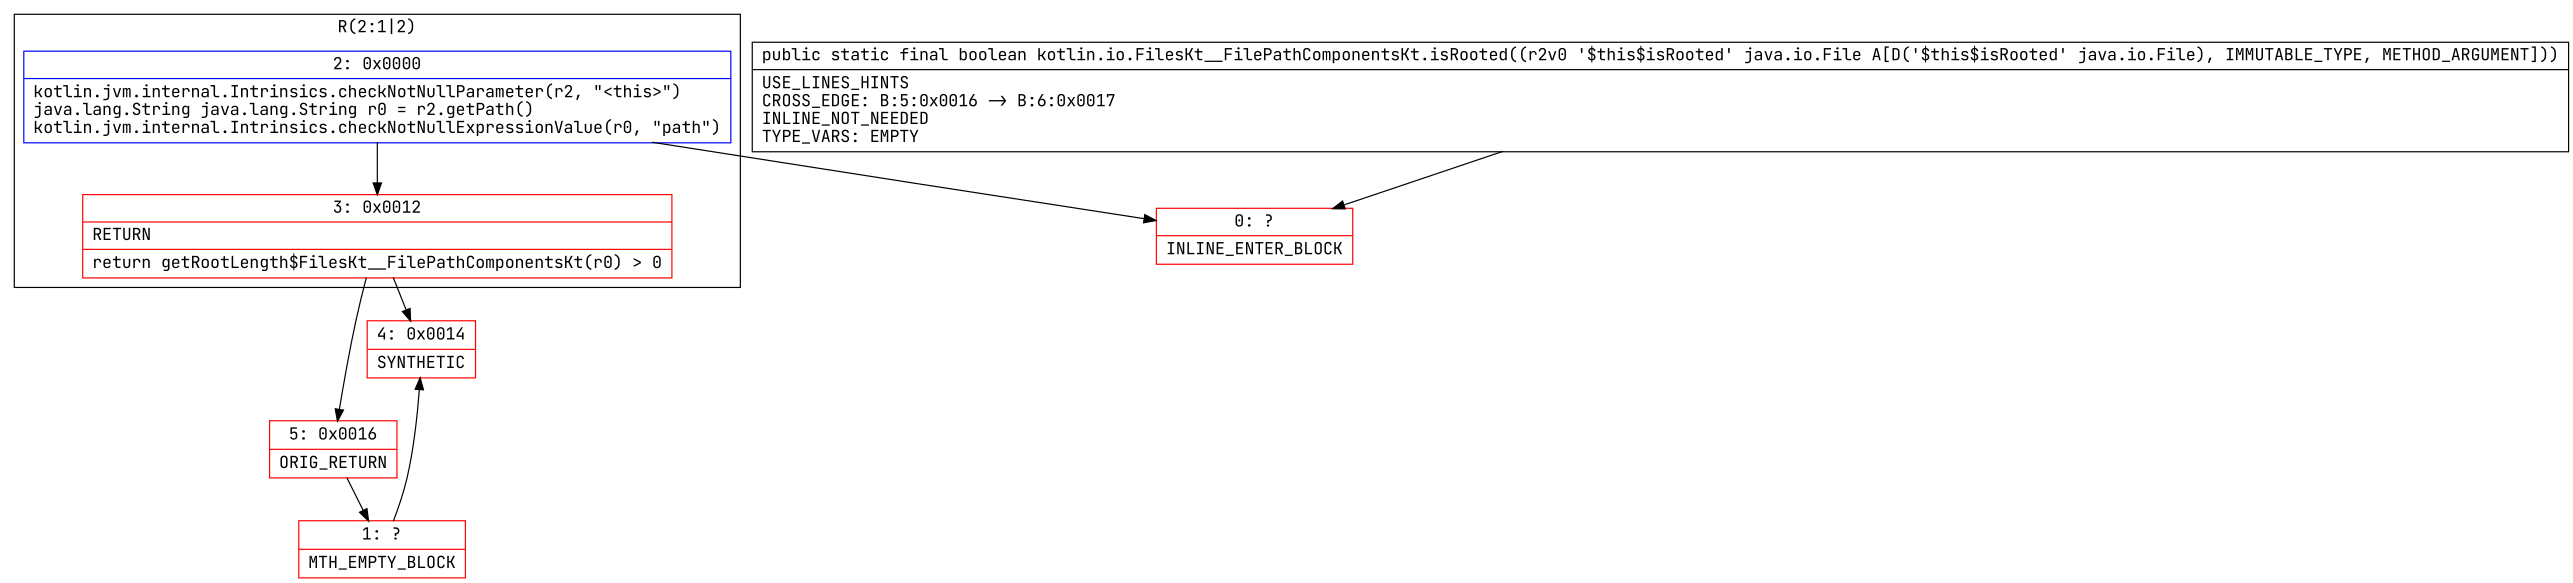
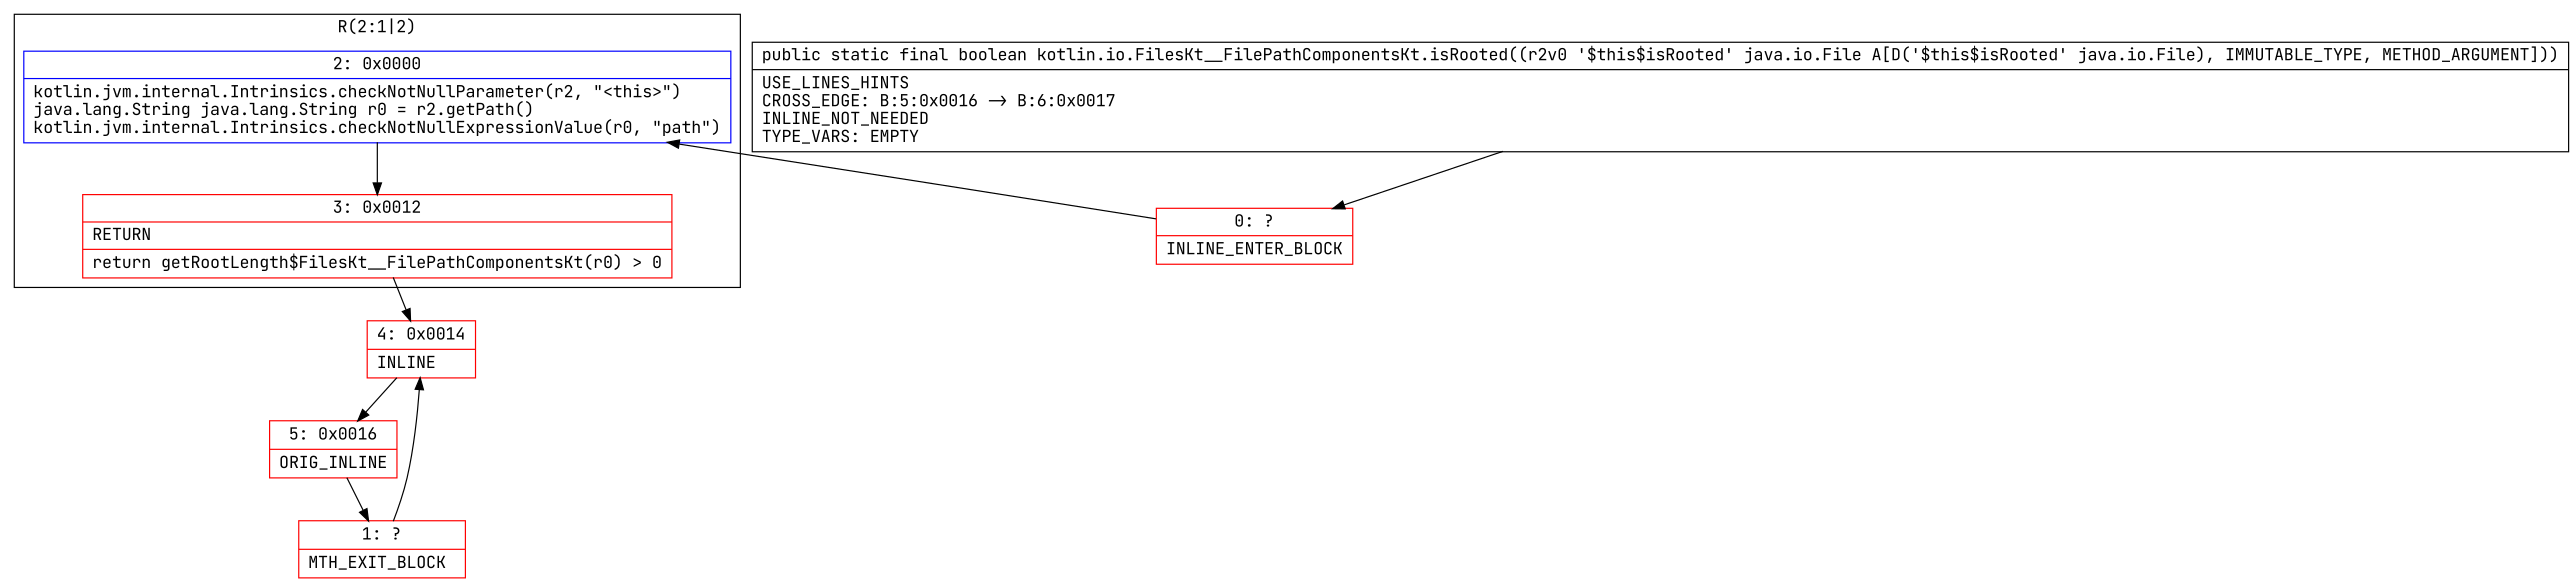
(898, 181) -> (918, 181)
(351, 343) -> (381, 395)
(421, 363) -> (406, 363)
(333, 463) -> (333, 463)
(382, 563) -> (377, 563)
